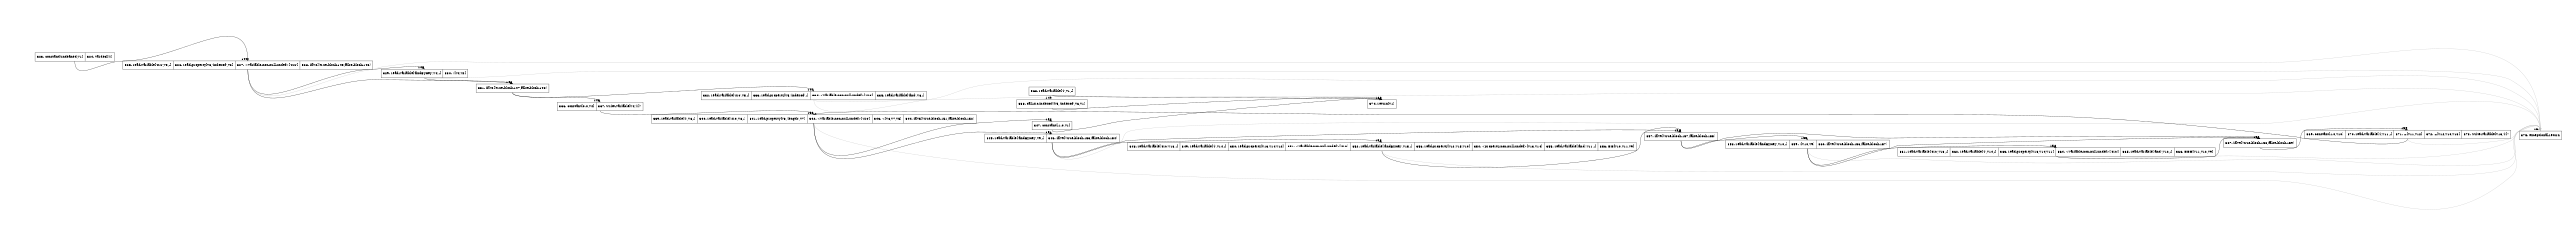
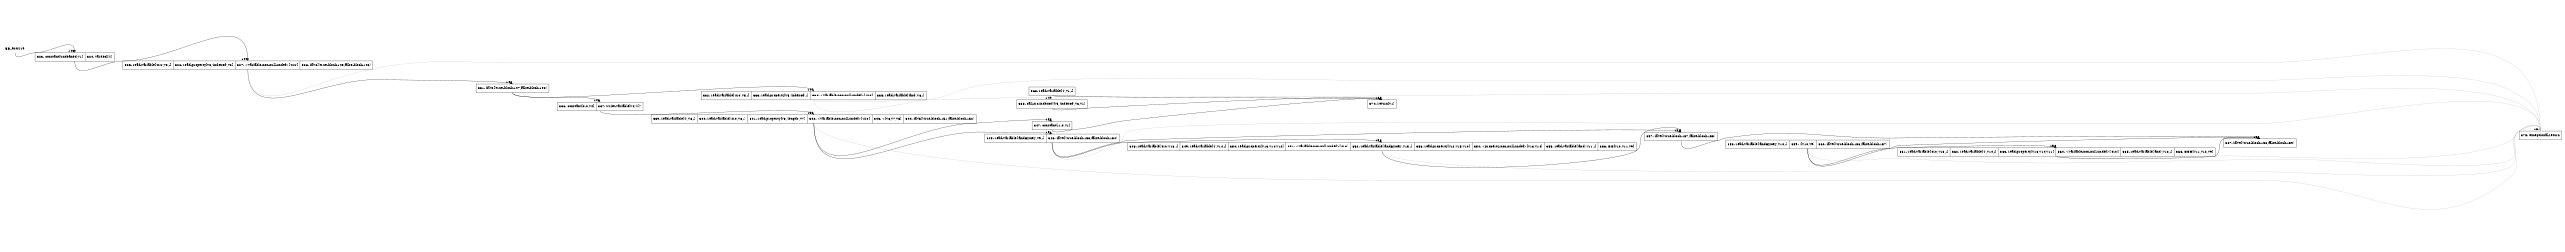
none -> (15, 49)
(424, 74) -> none
(2408, 134) -> none
(1741, 138) -> none
